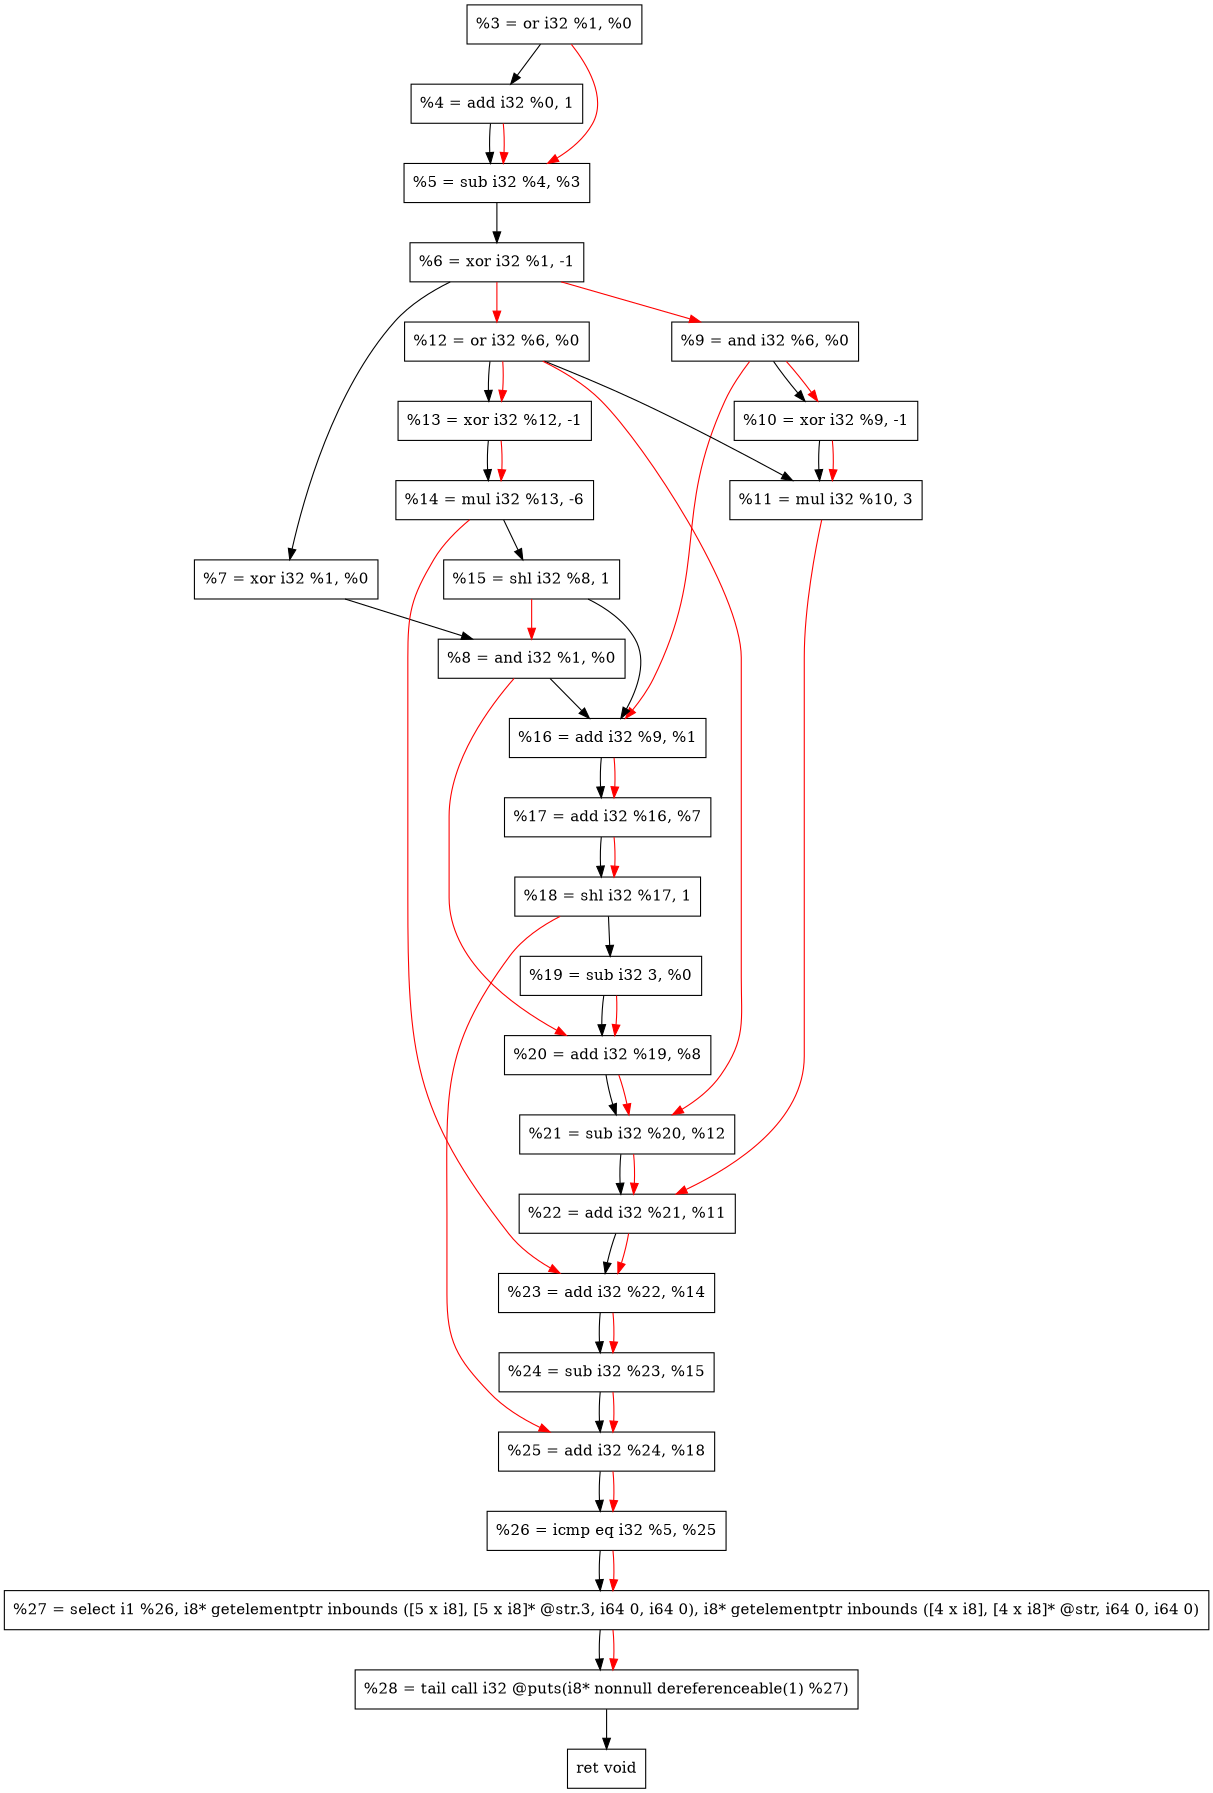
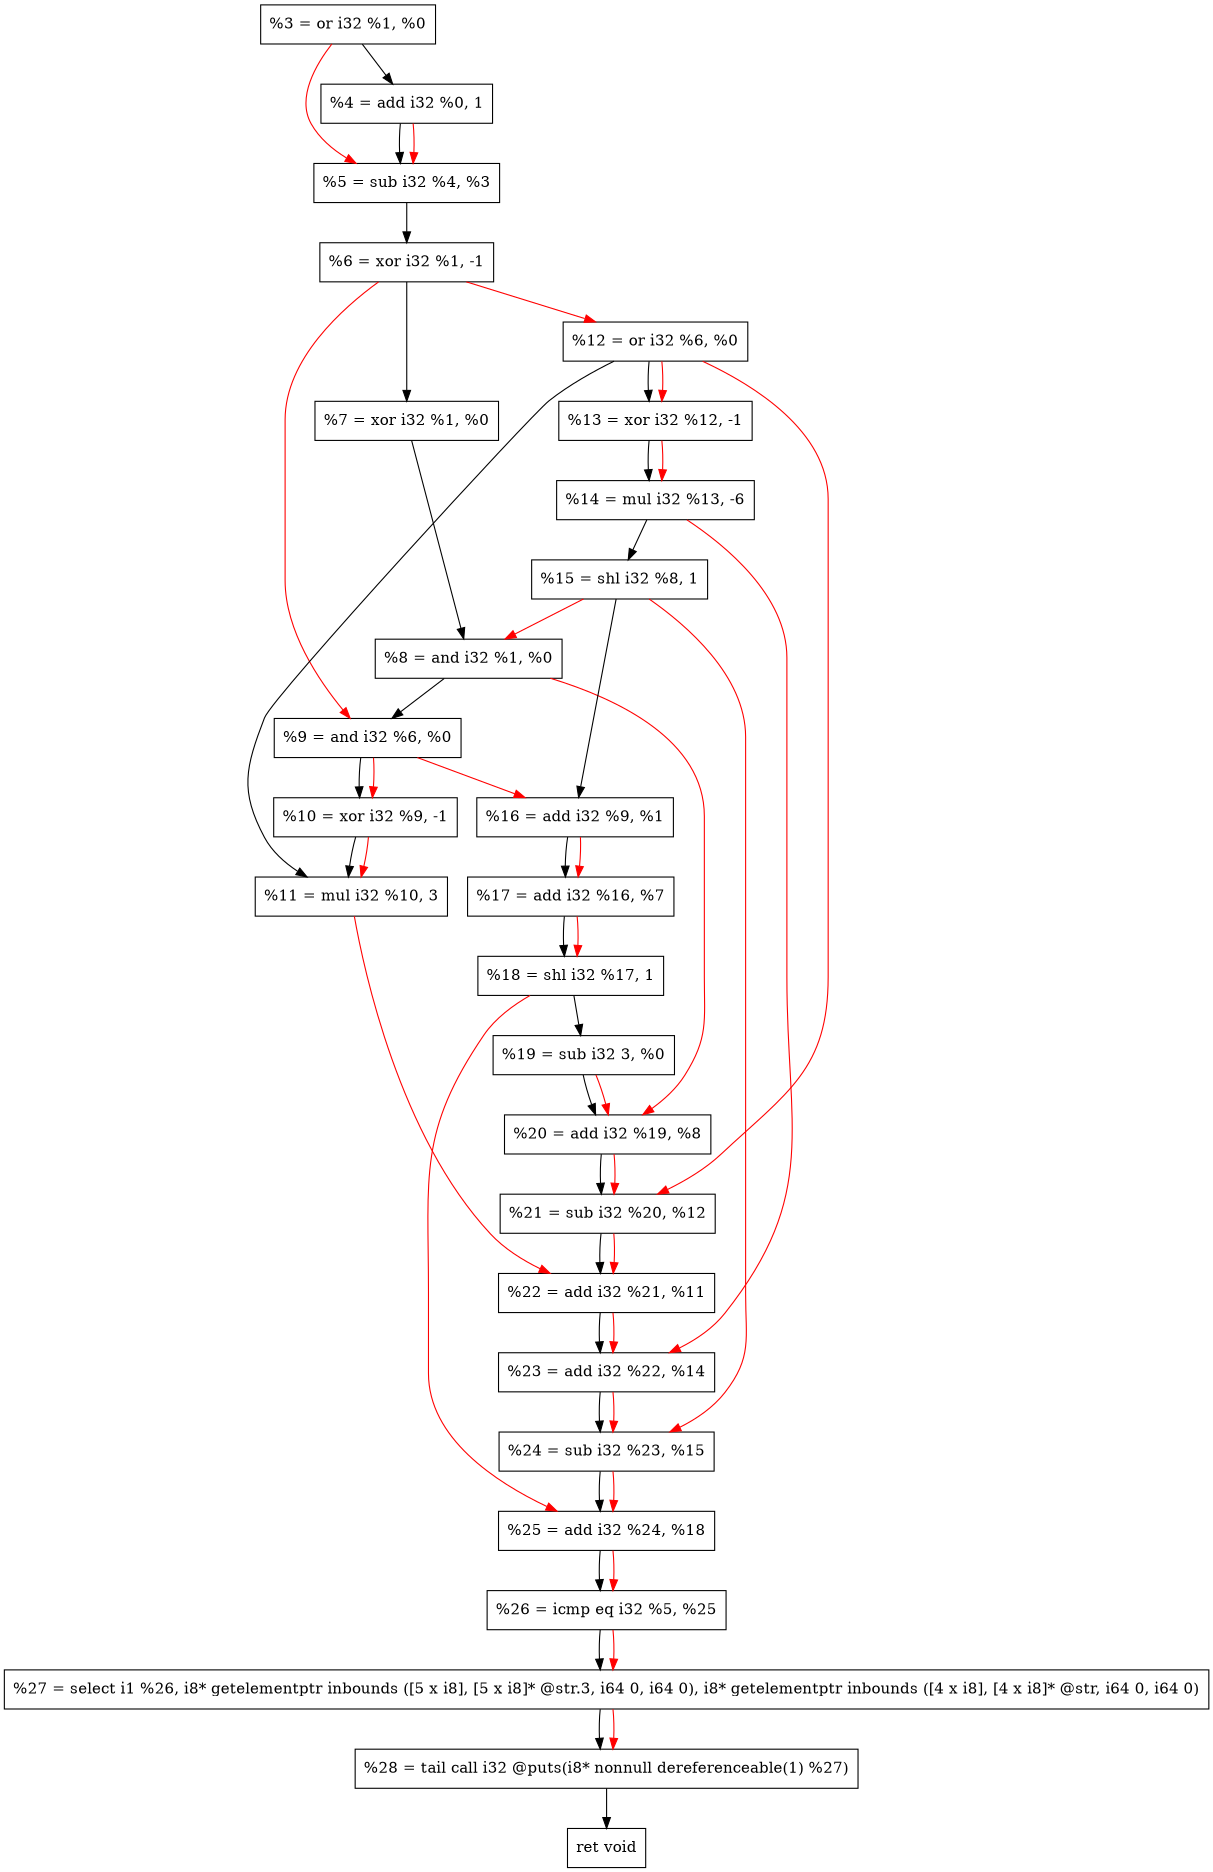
(566, 695) -> (422, 695)
none -> (746, 1009)
